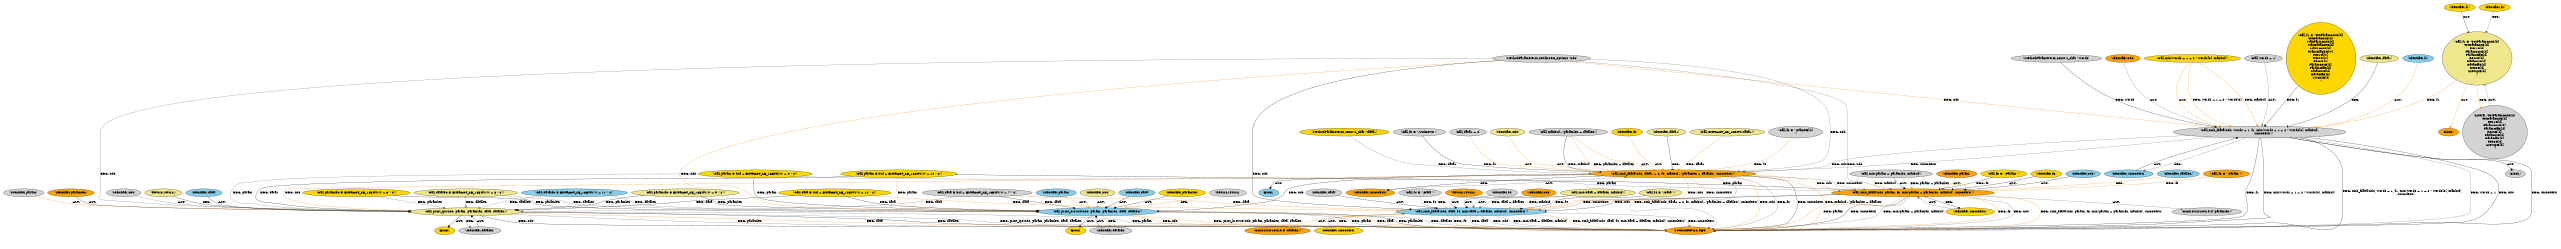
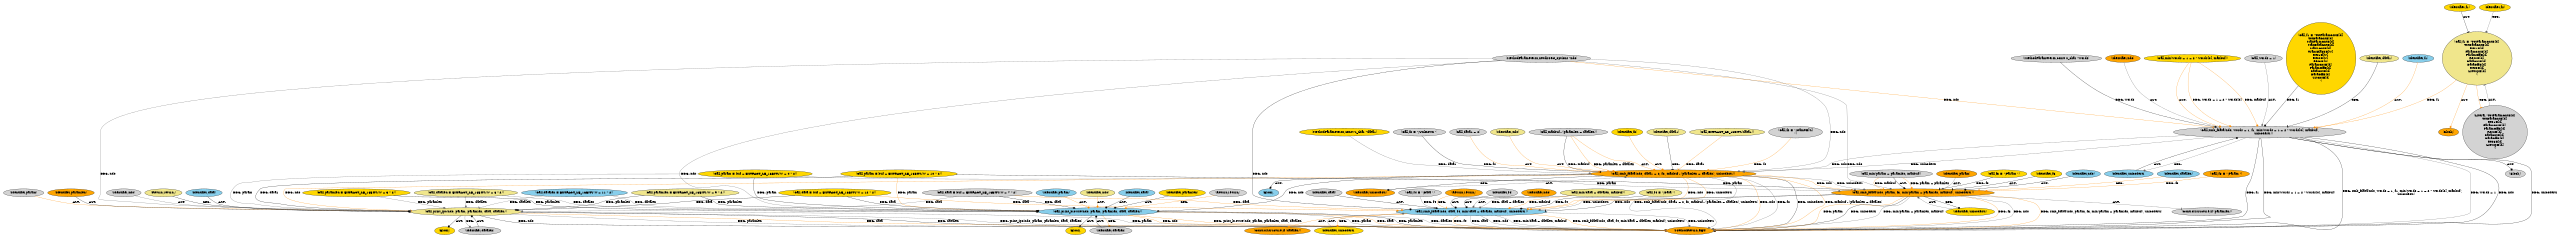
(902, 113) -> (902, 113)
